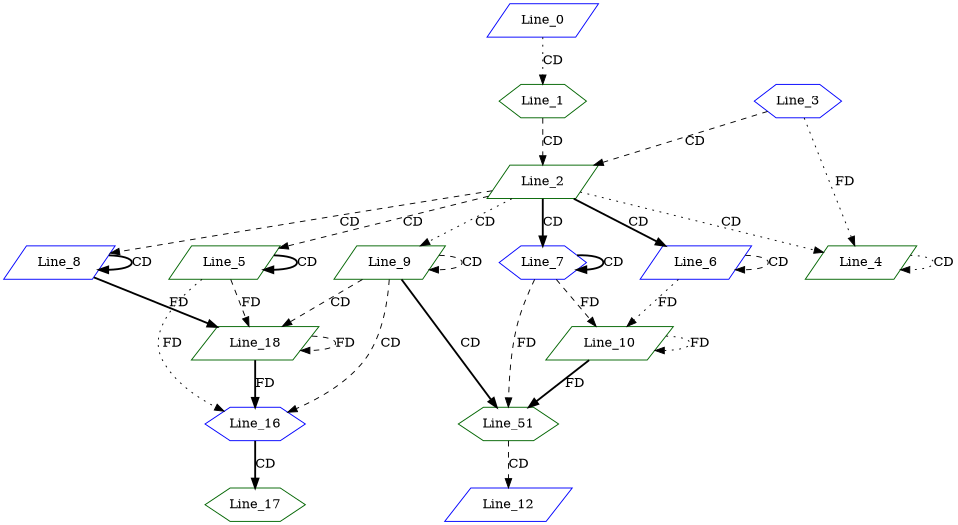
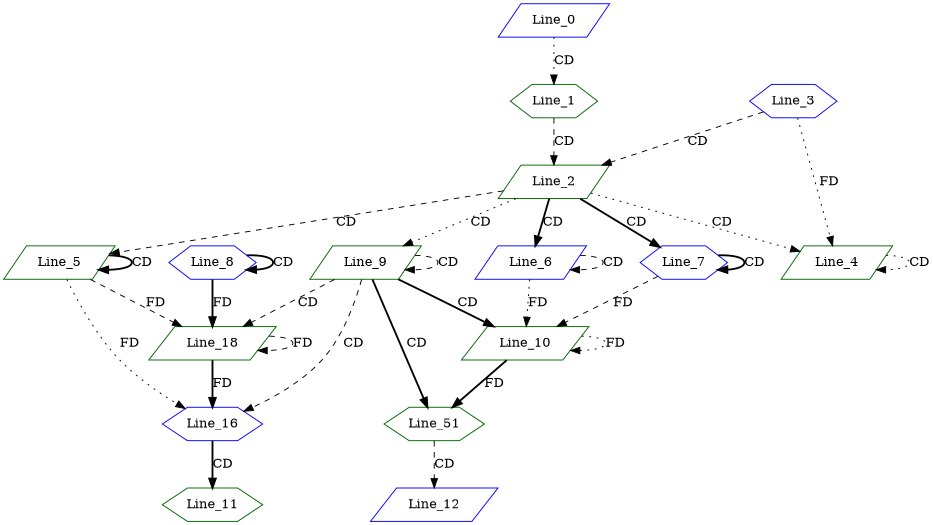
(306, 221) -> none
(59, 263) -> (212, 263)
none -> (442, 300)
(515, 337) -> none
(255, 505) -> (212, 505)
